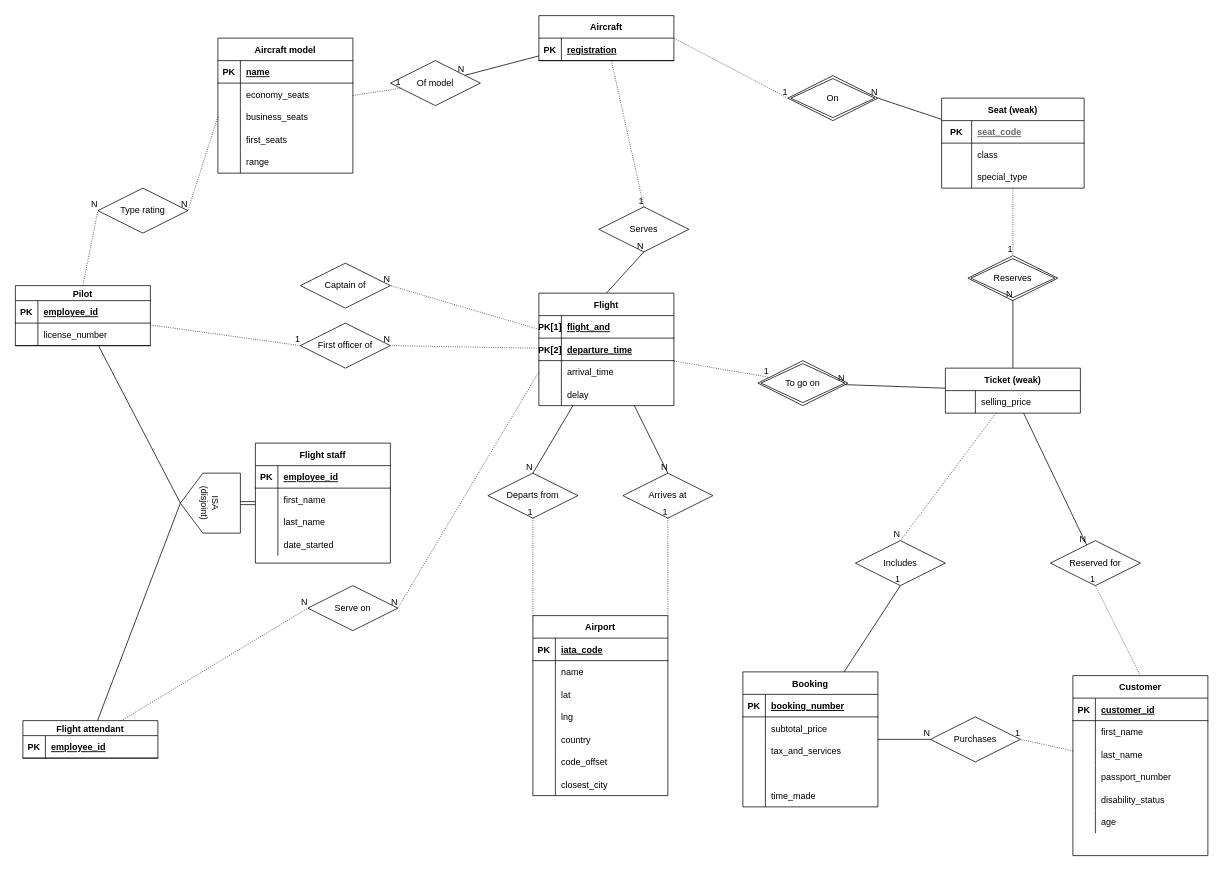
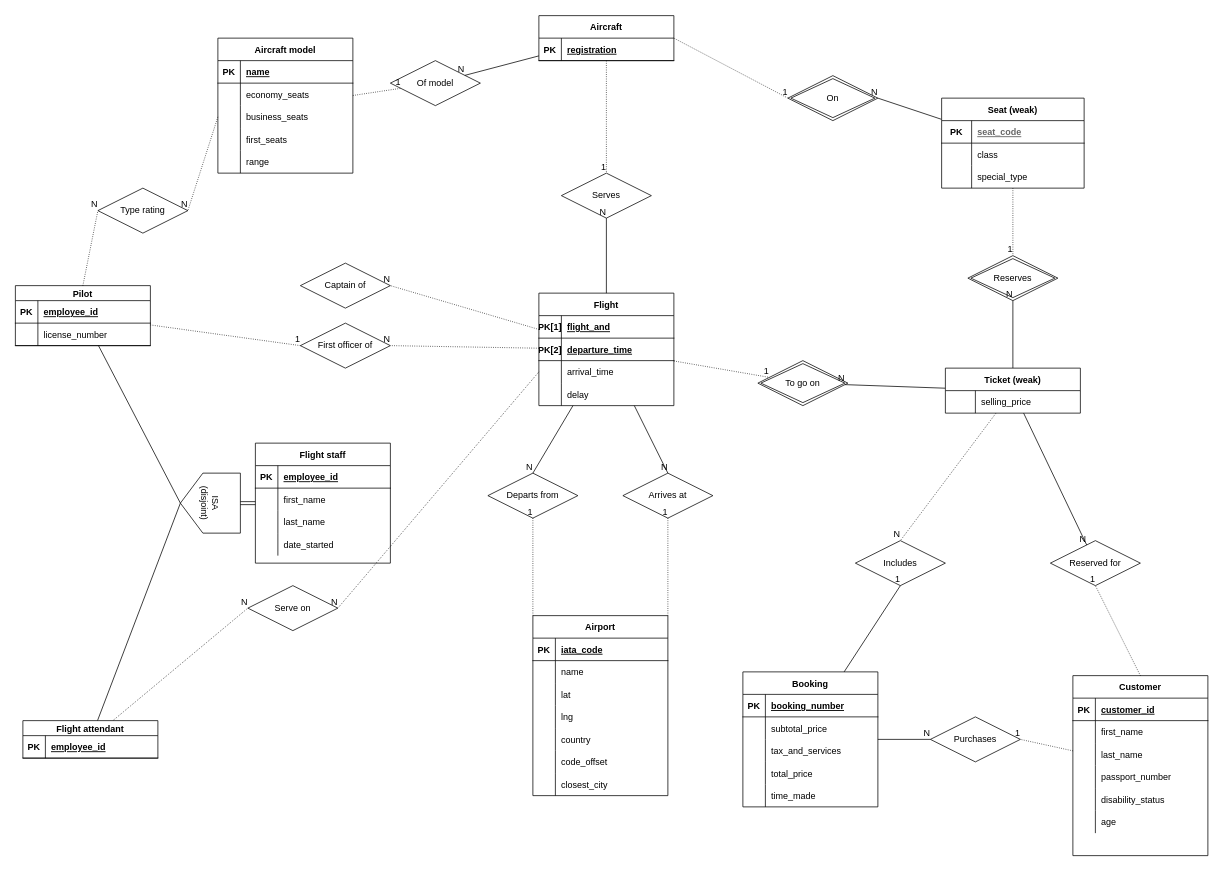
(644, 229) -> (606, 195)
(353, 608) -> (293, 608)
none -> (822, 773)
